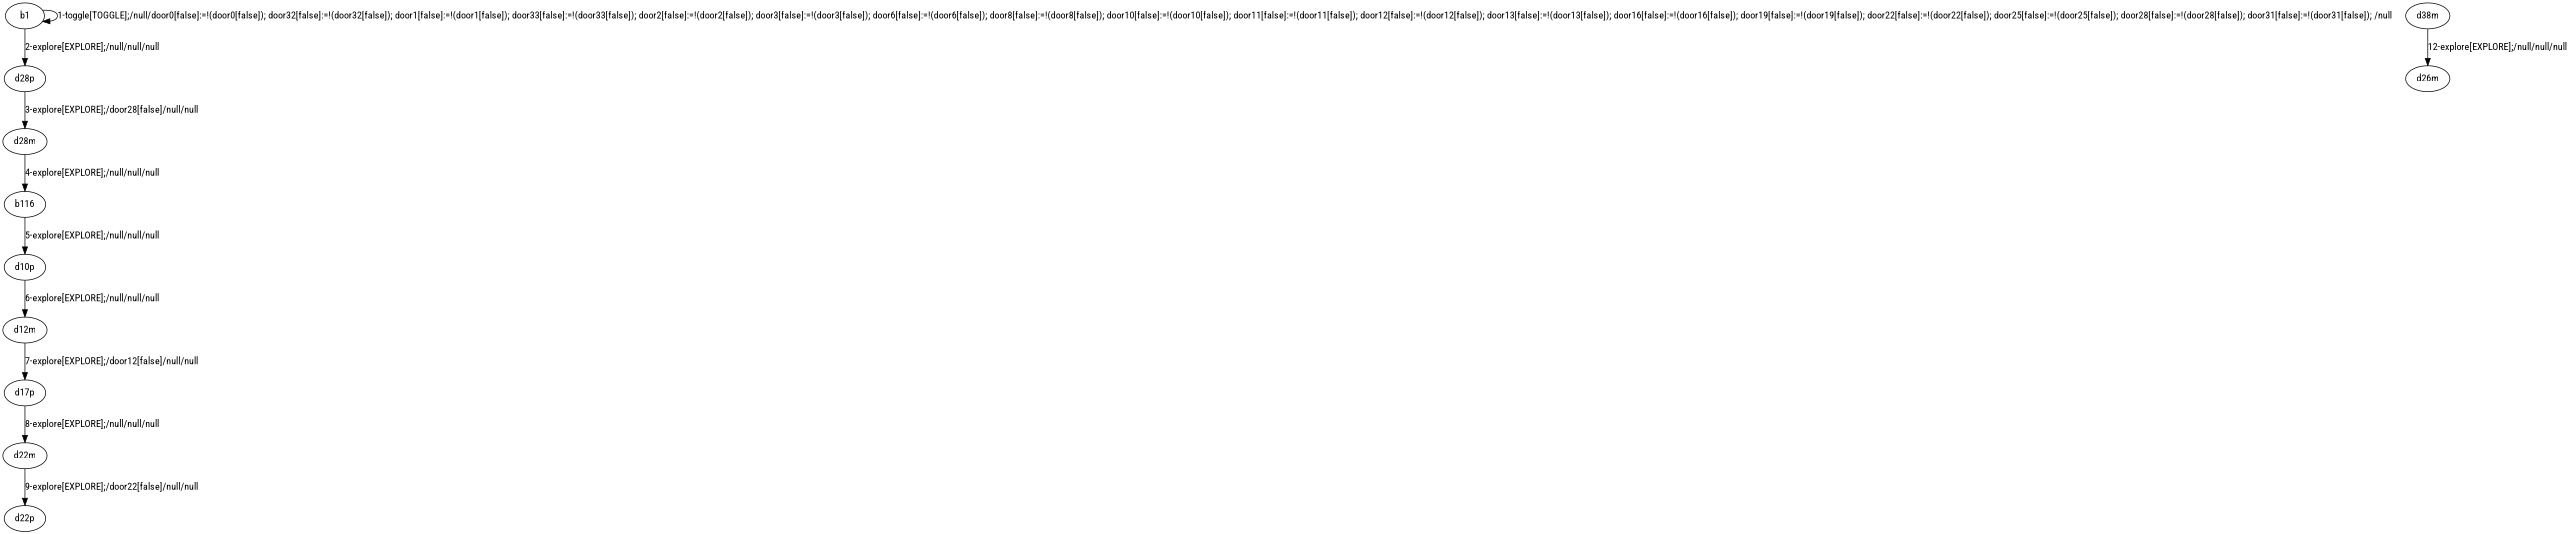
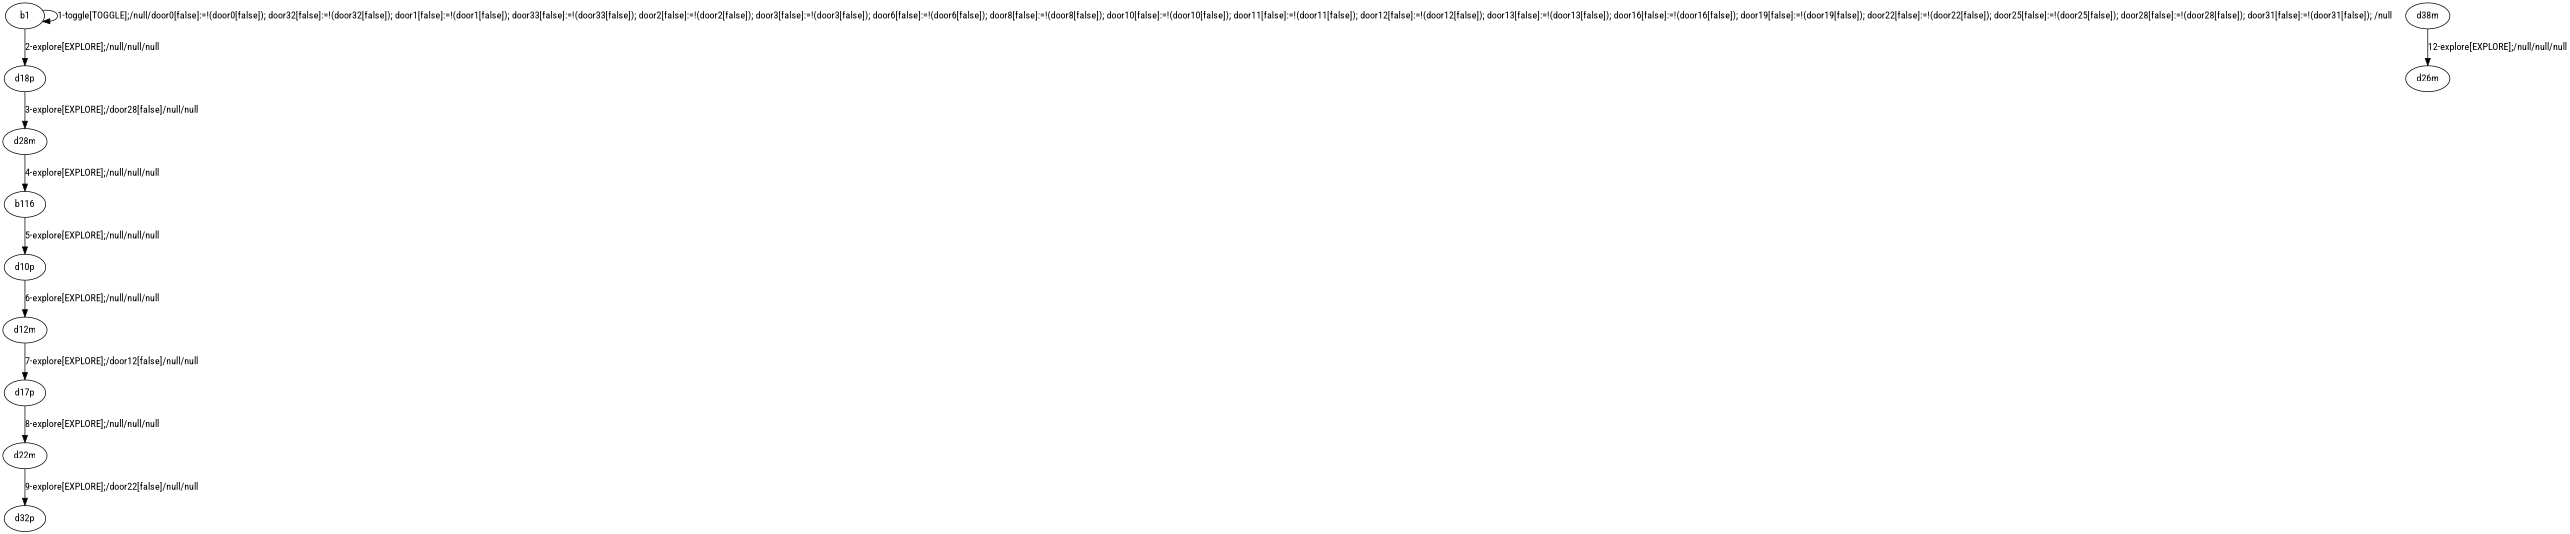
(25, 79) -> (25, 79)
(25, 519) -> (25, 519)
